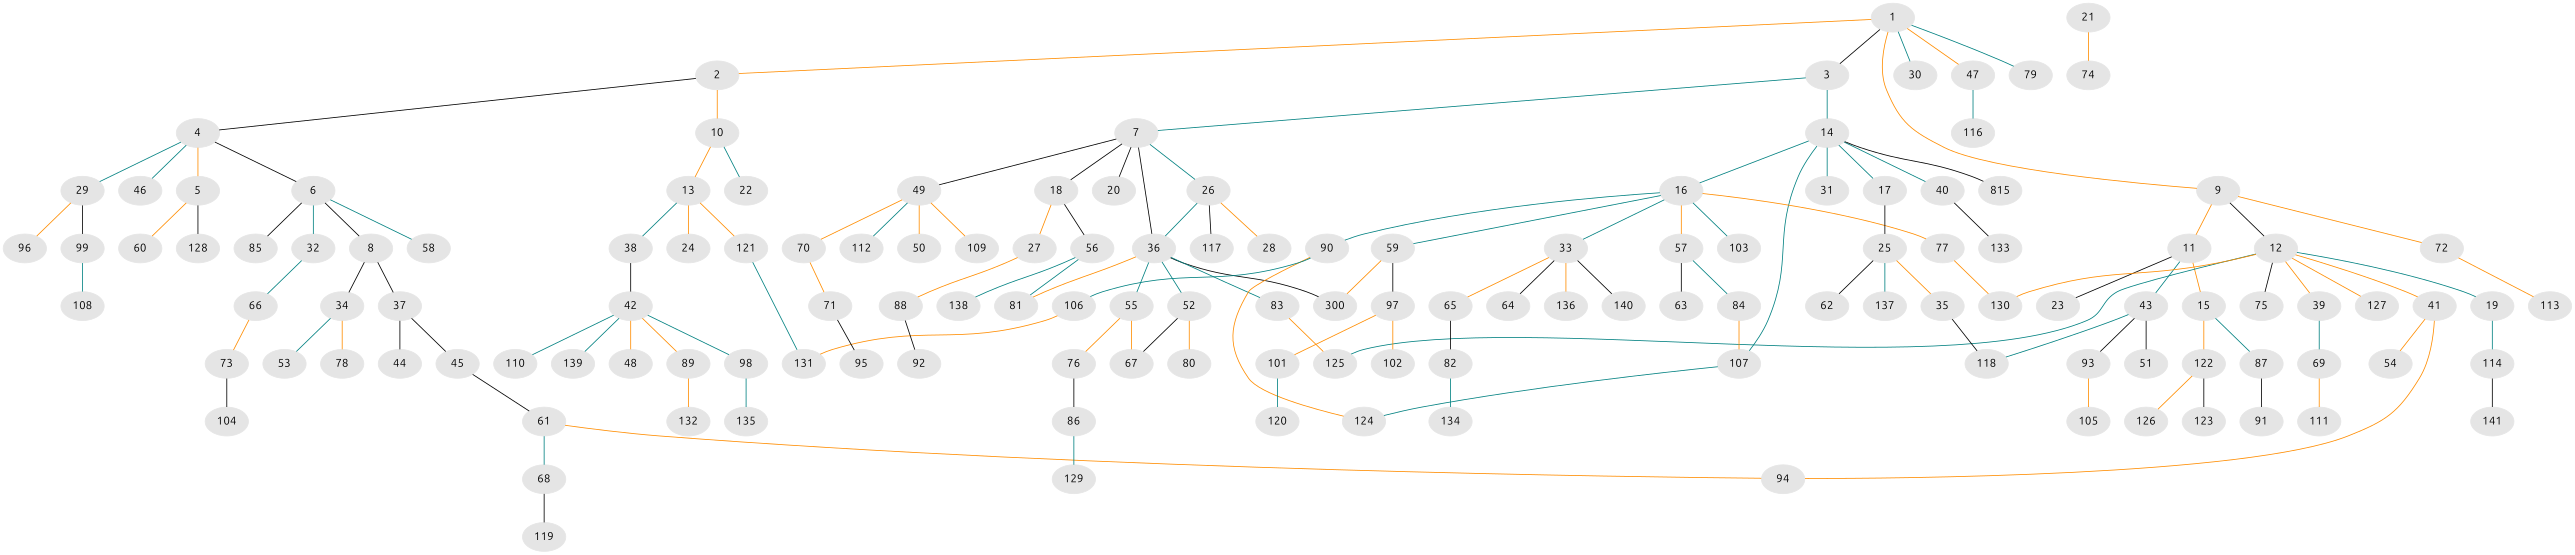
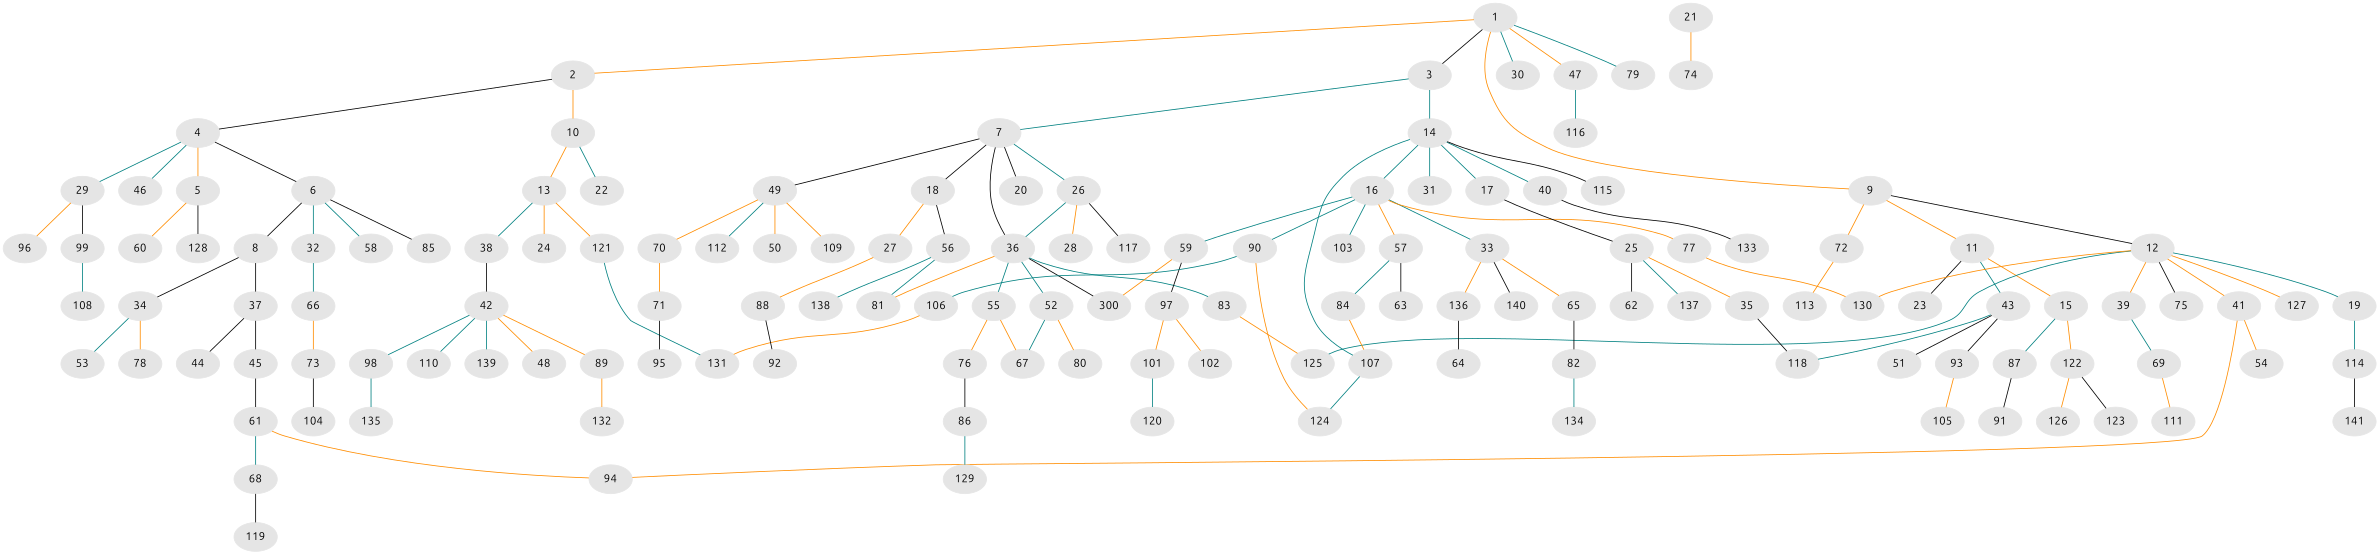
(2000, 191) -> (1603, 191)
(1537, 277) -> (1459, 334)
(1160, 335) -> (1037, 335)
